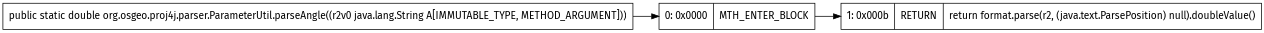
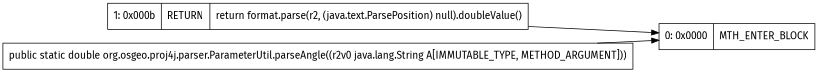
(824, 16) -> (590, 30)
